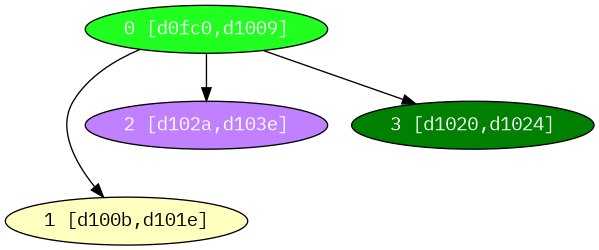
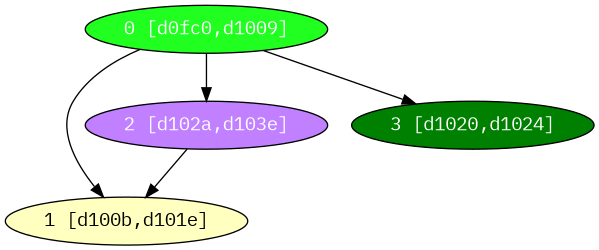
none -> (171, 168)
